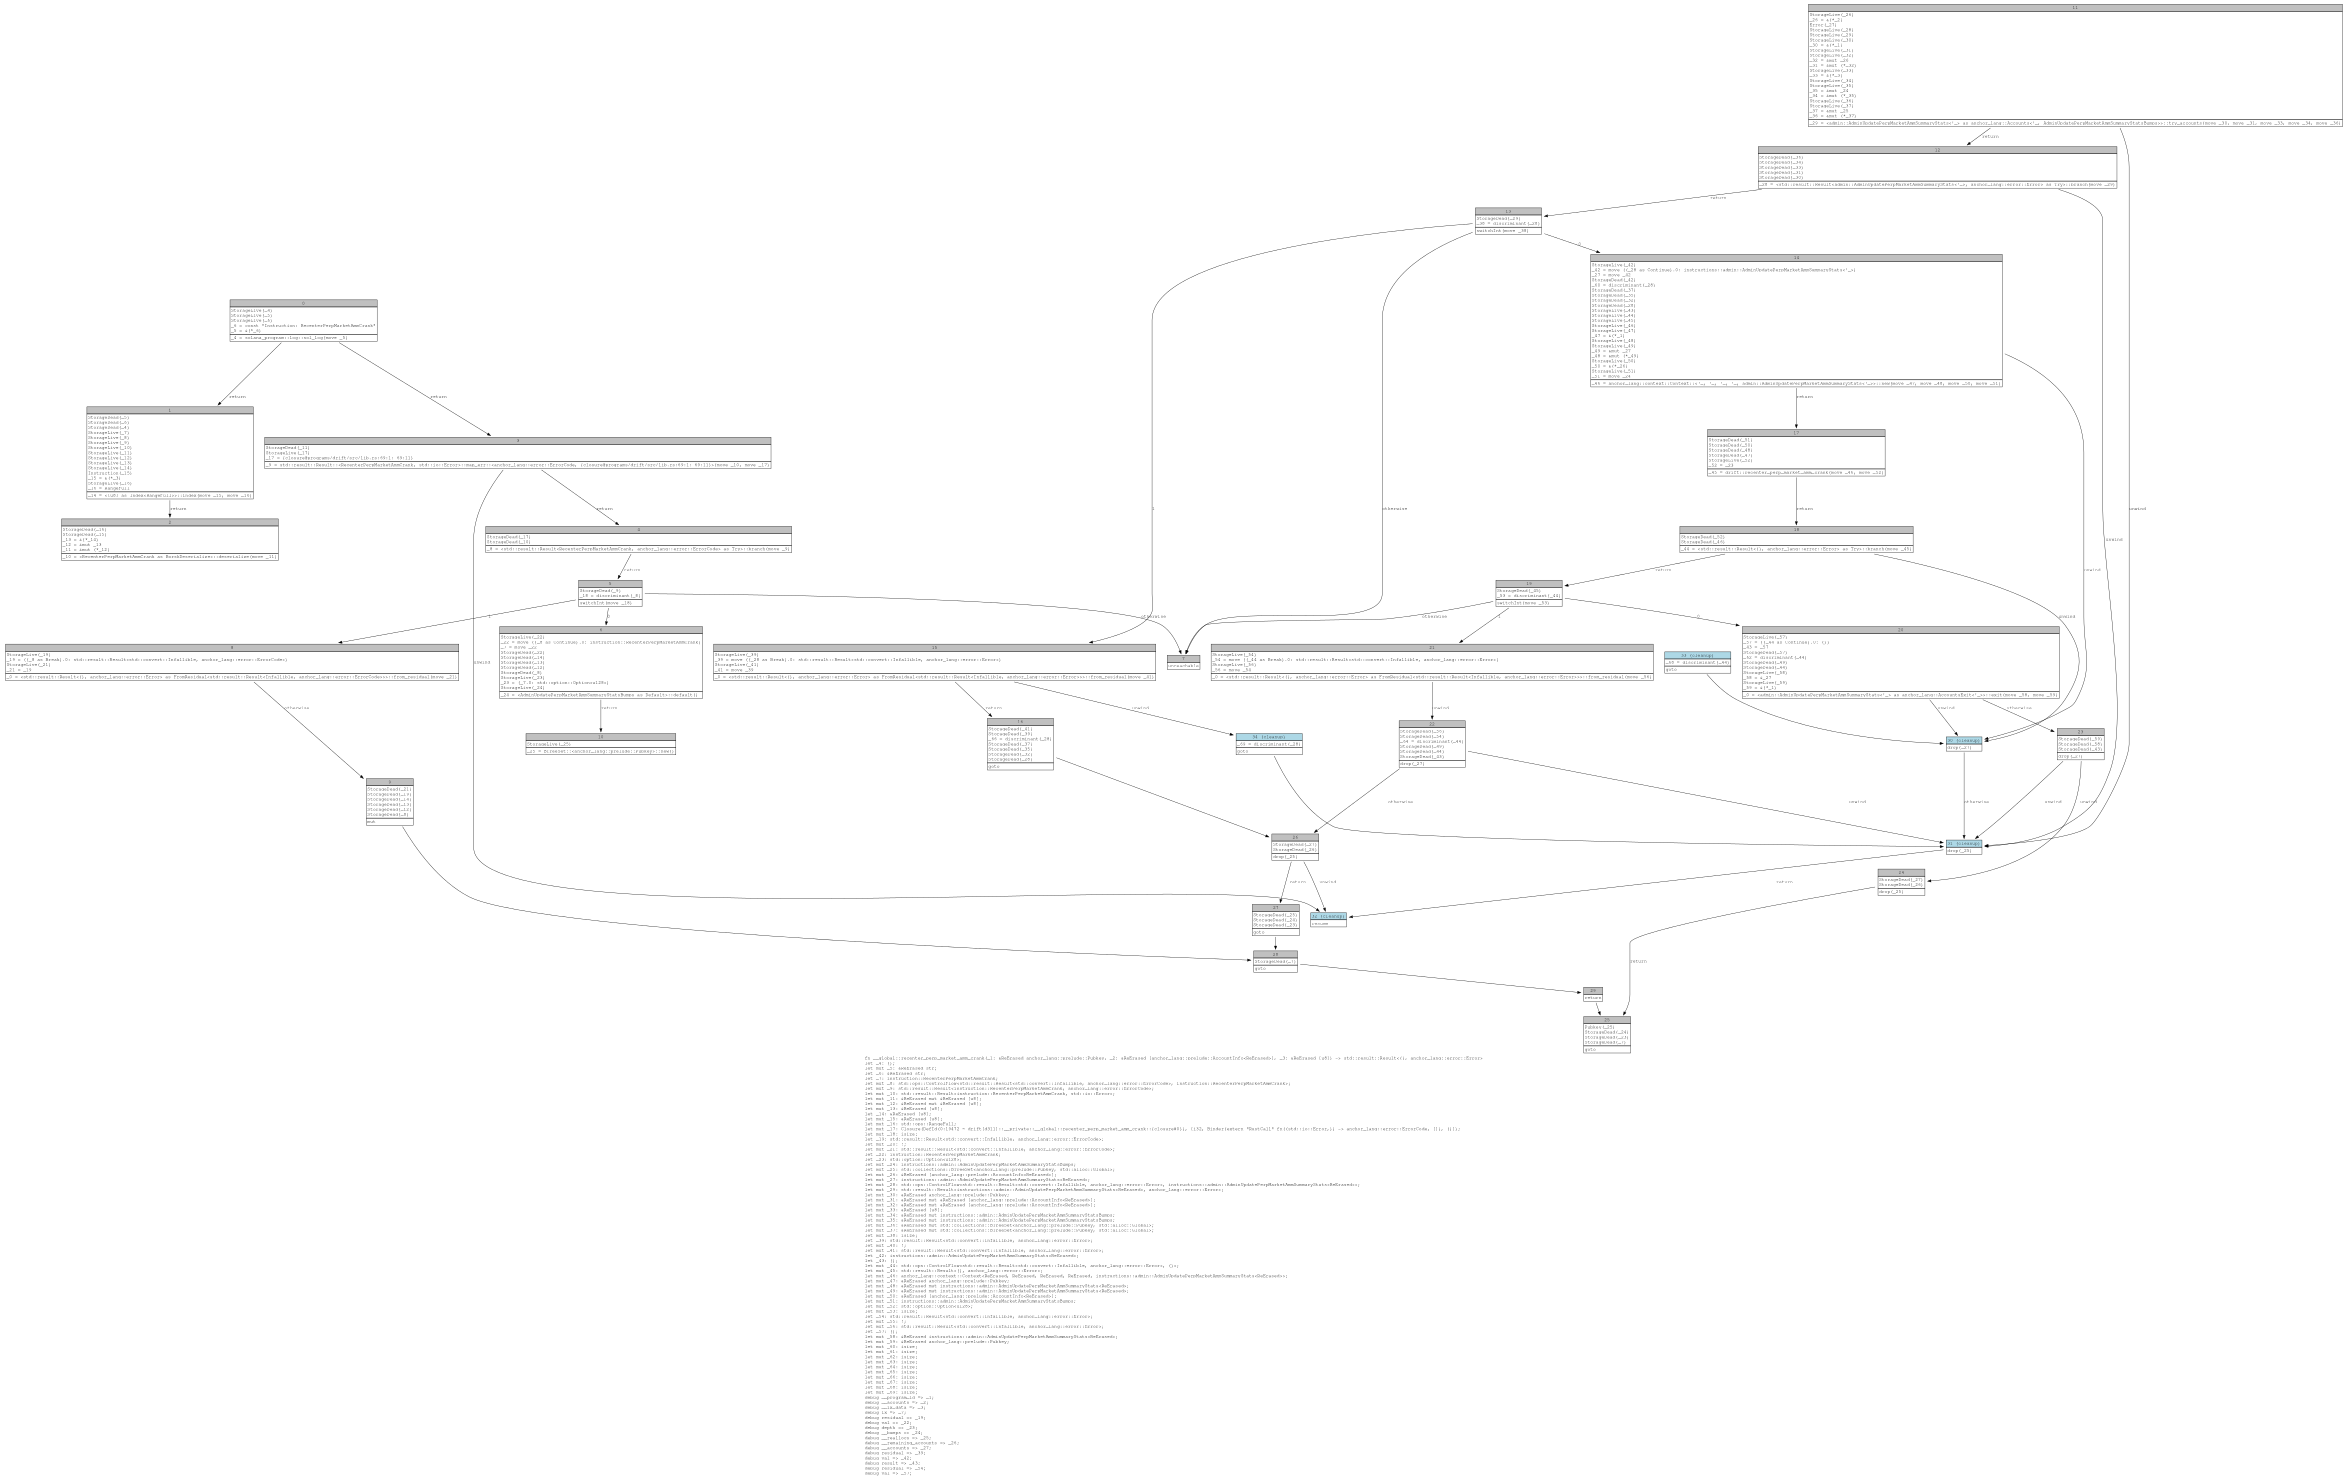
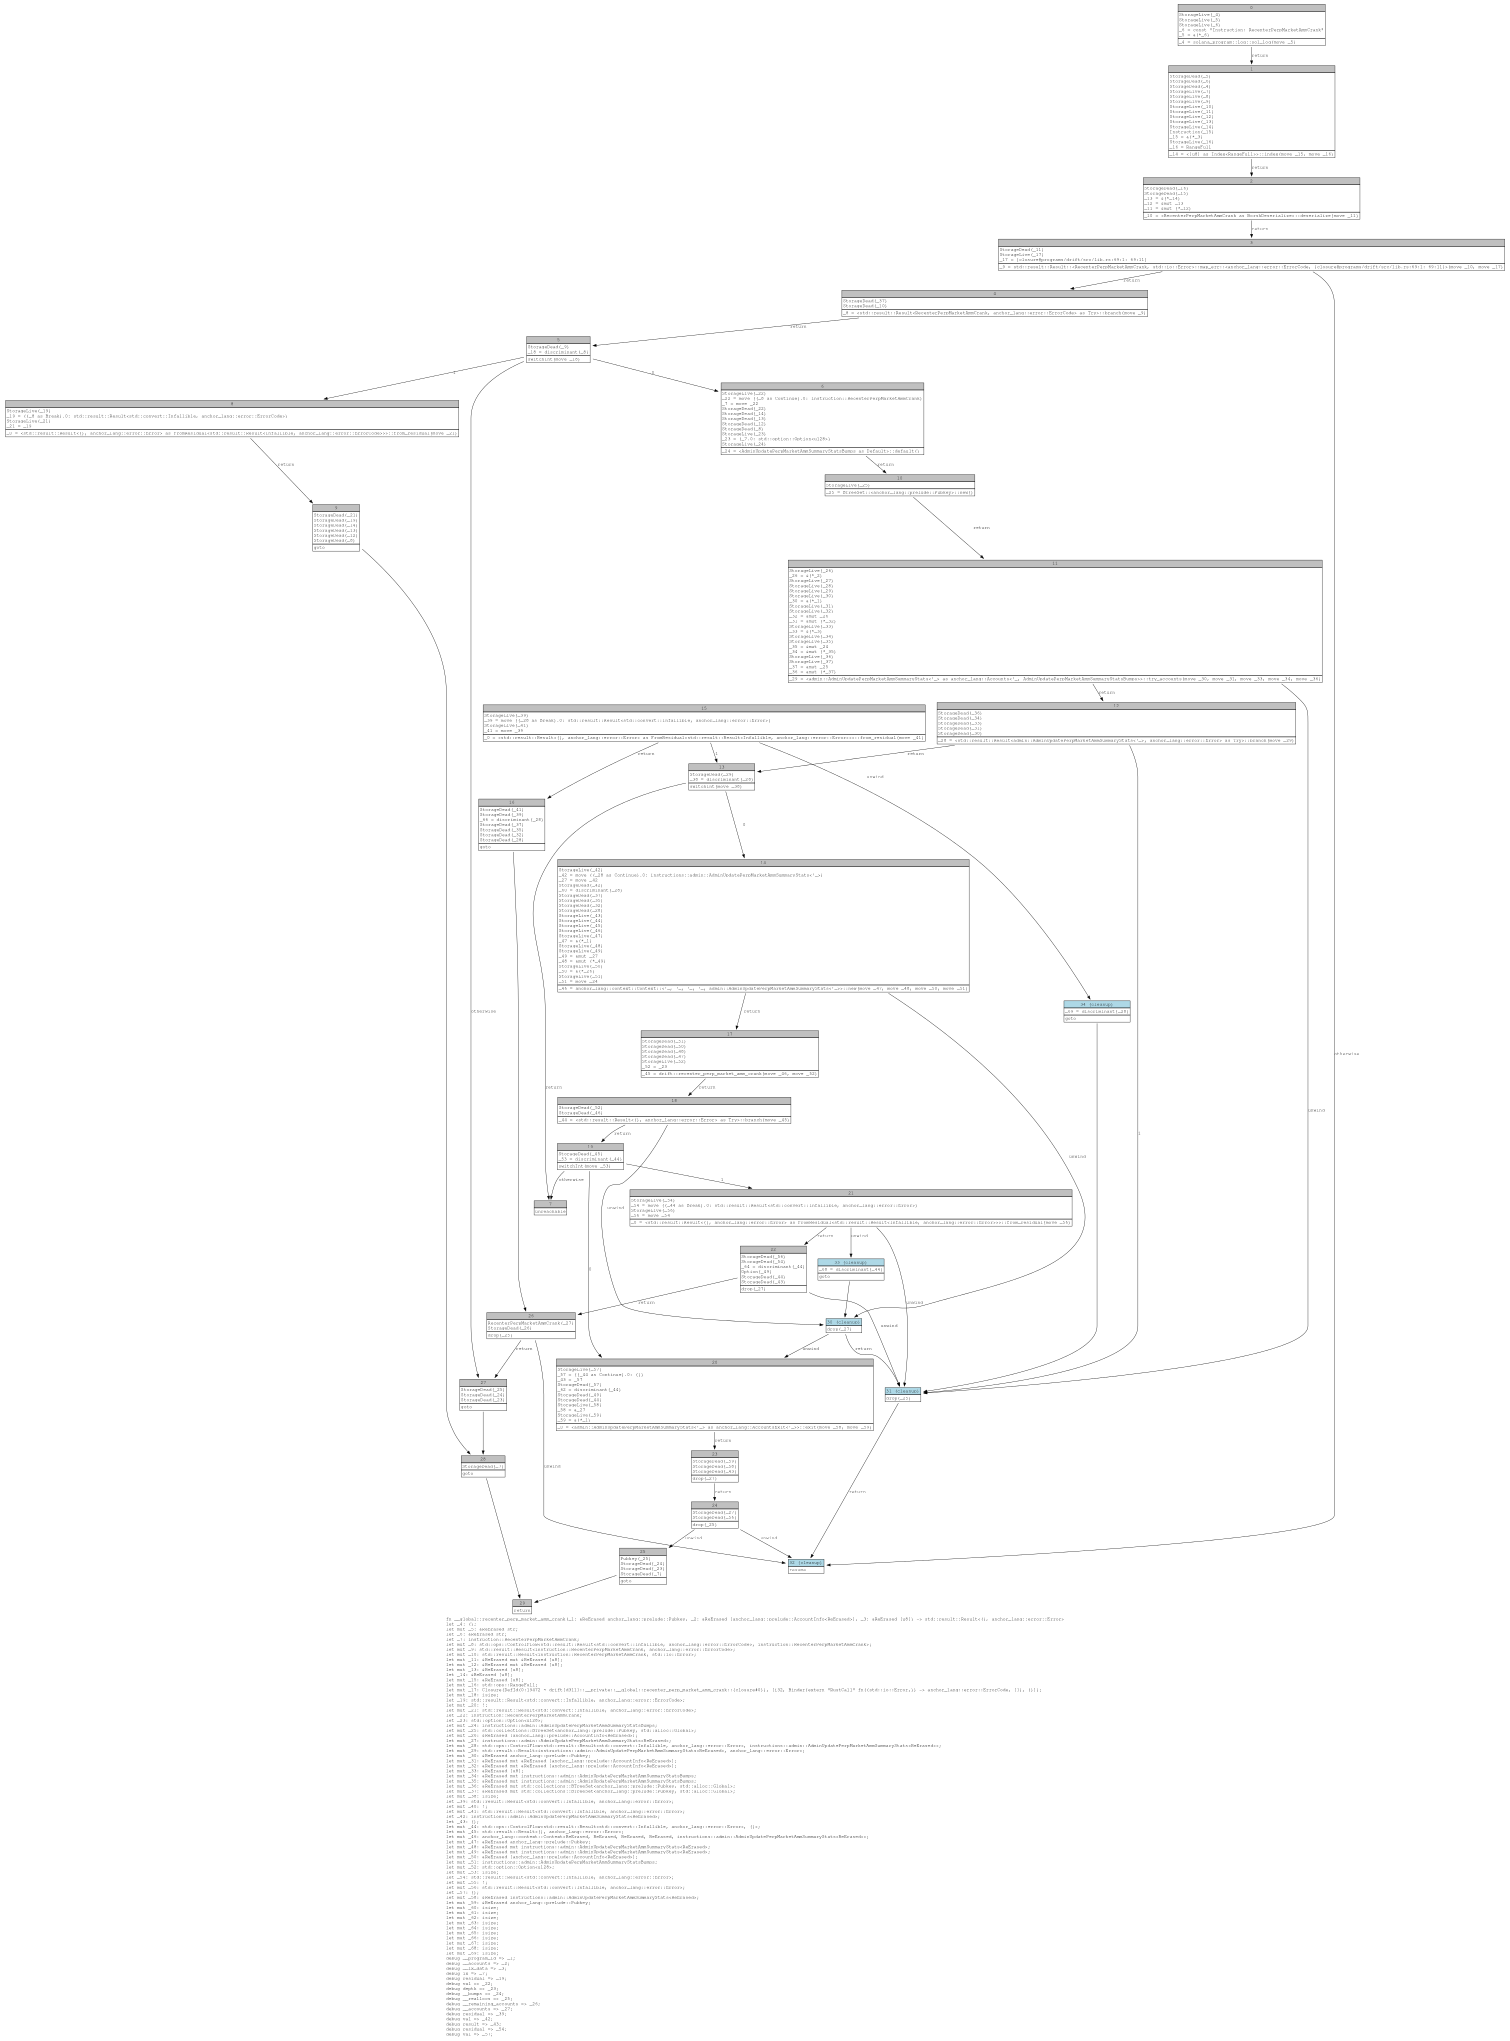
(1824, 25) -> (812, 581)
(1152, 326) -> (713, 751)
(413, 388) -> (1252, 227)
(1395, 509) -> (554, 1087)
none -> (947, 527)
(509, 537) -> (865, 301)
(2114, 539) -> (1139, 1133)
(920, 599) -> (471, 855)
(482, 662) -> (1347, 1054)
(297, 708) -> (286, 465)
(1441, 708) -> (825, 1236)
(2019, 708) -> (723, 1441)
(1943, 716) -> (808, 1345)
(1423, 746) -> (757, 1272)
(2021, 800) -> (906, 1302)
(1401, 802) -> (646, 1303)
(1977, 802) -> (863, 1349)
(2089, 802) -> (723, 1492)
(372, 821) -> (319, 547)
(1295, 844) -> (531, 1323)
(1901, 885) -> (715, 1517)
(1638, 961) -> (694, 1538)
(1598, 1007) -> (577, 1588)
none -> (851, 1241)
none -> (764, 1543)
